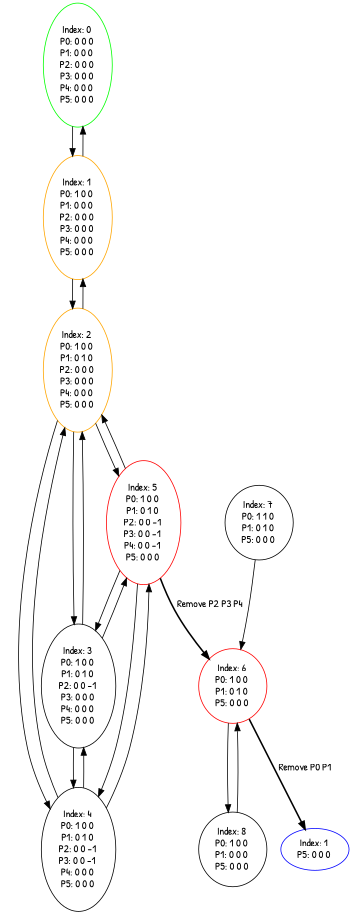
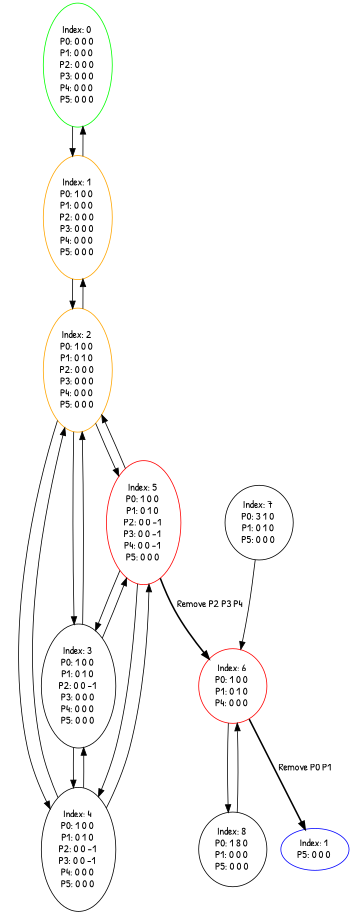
(259, 523) -> (259, 523)
(233, 686) -> (233, 686)
(233, 849) -> (233, 849)
